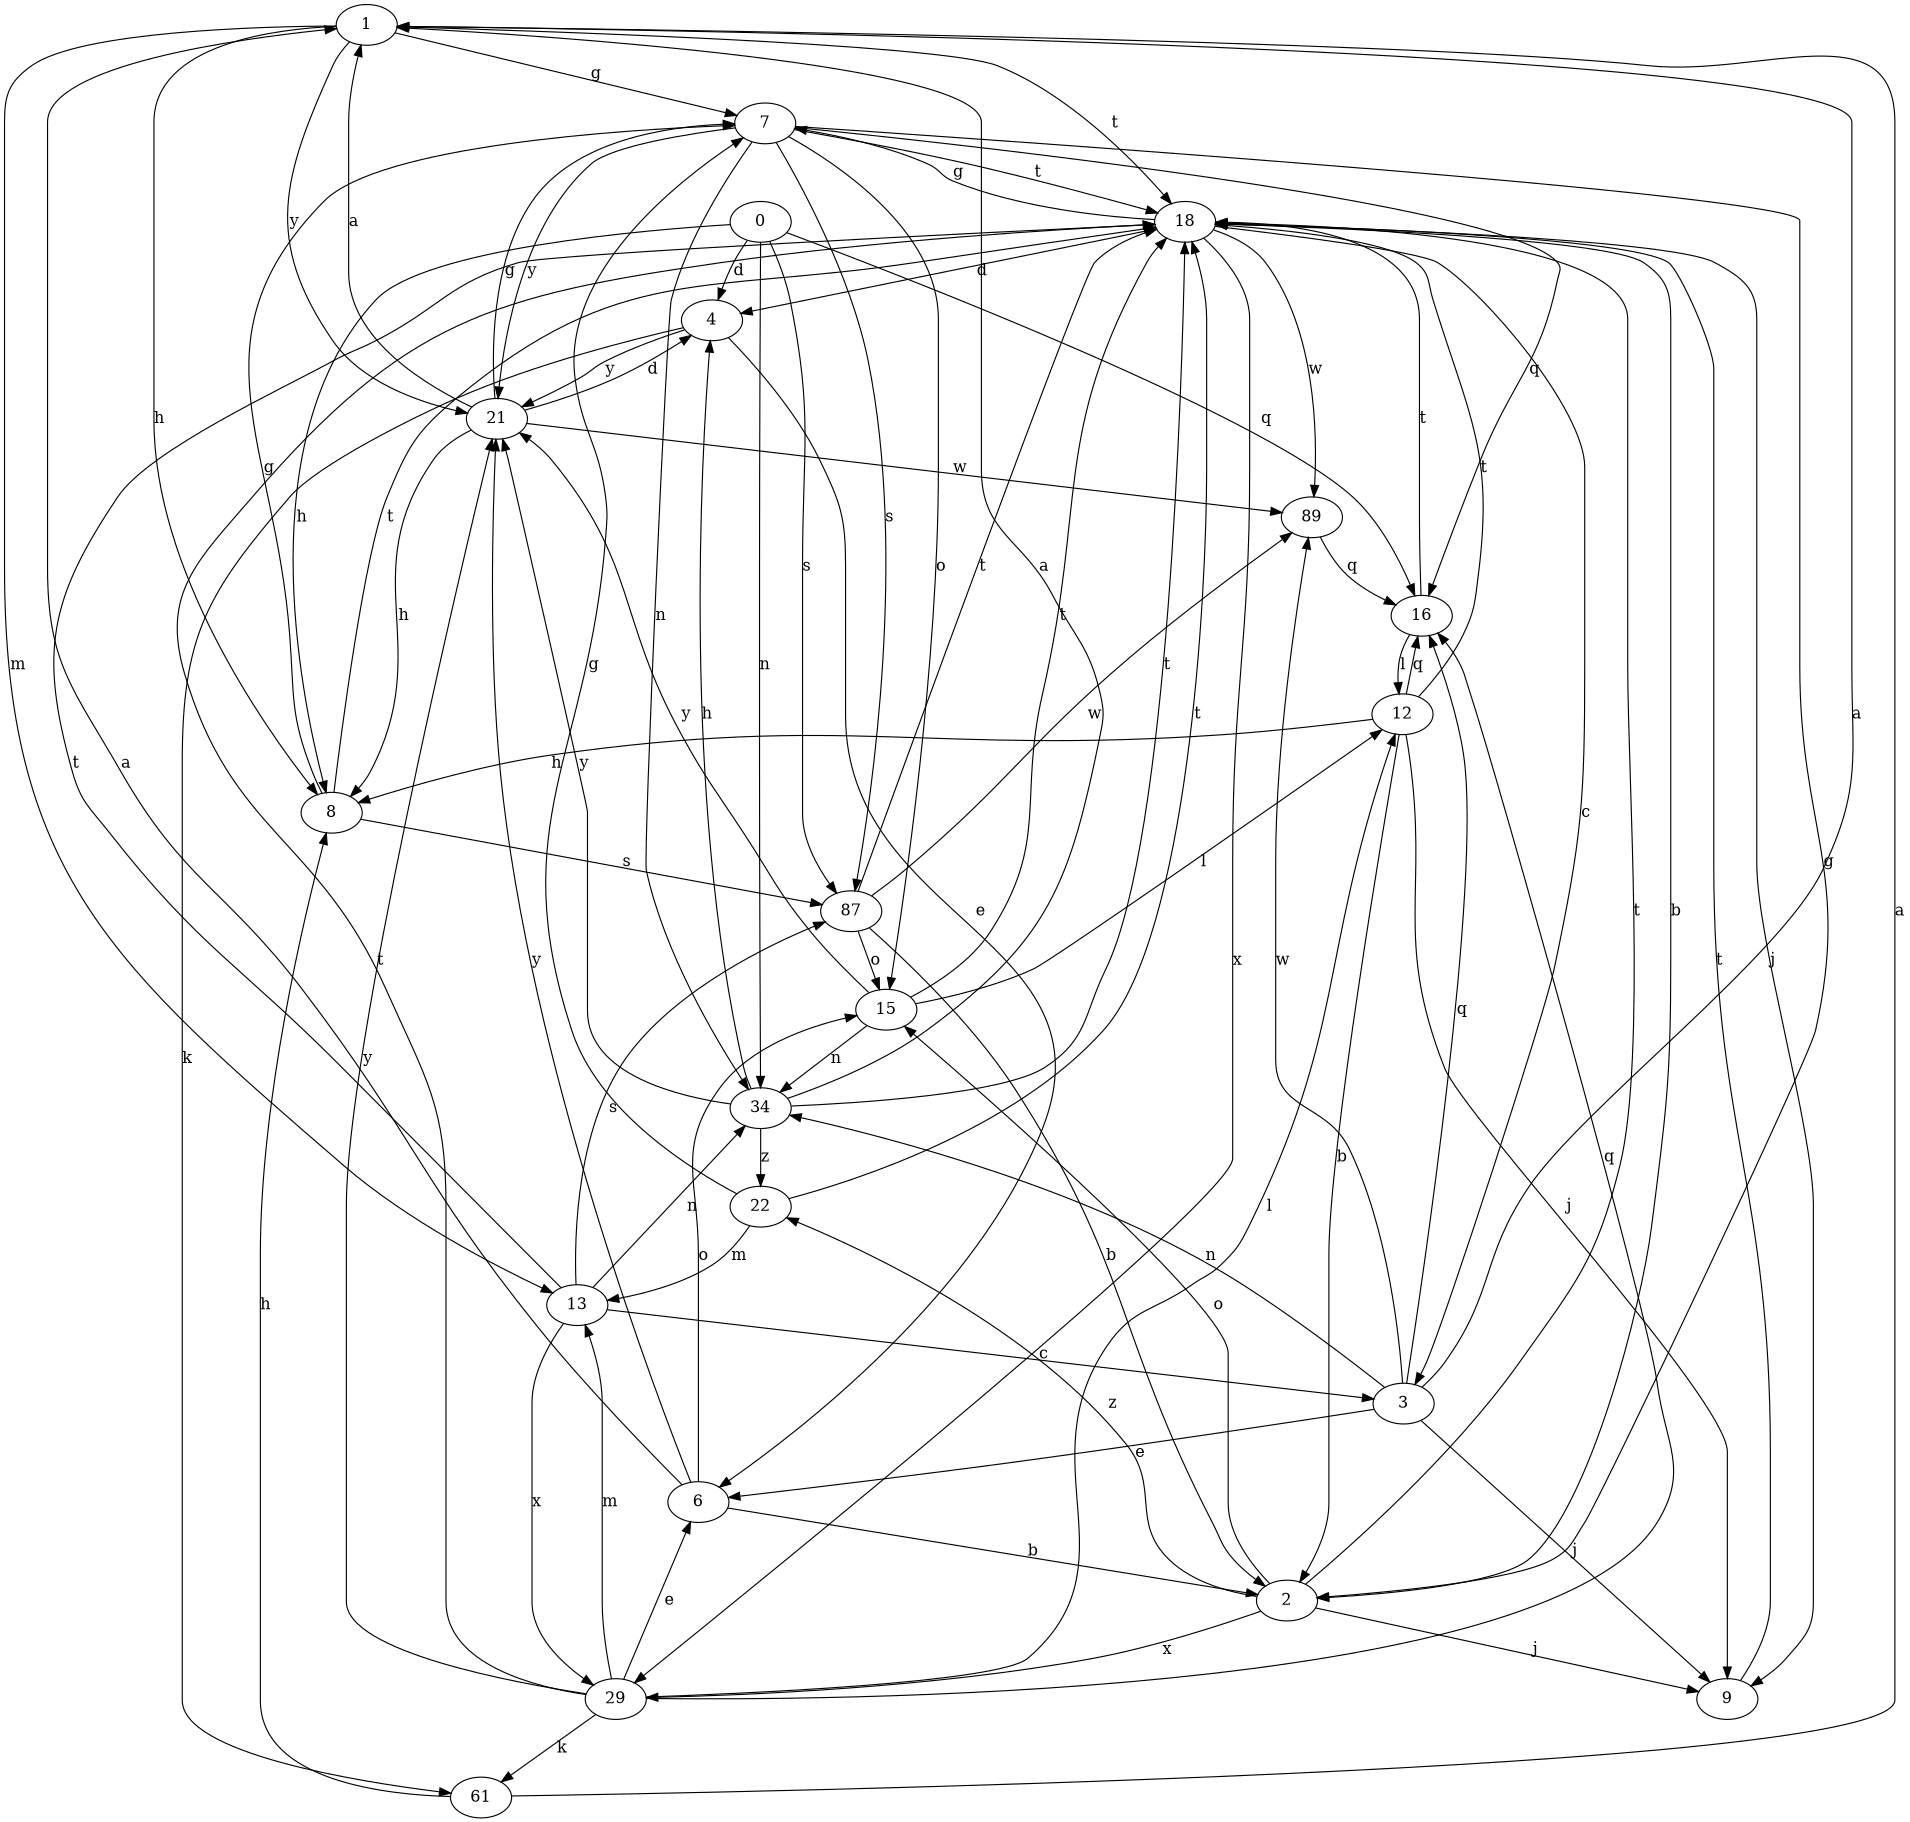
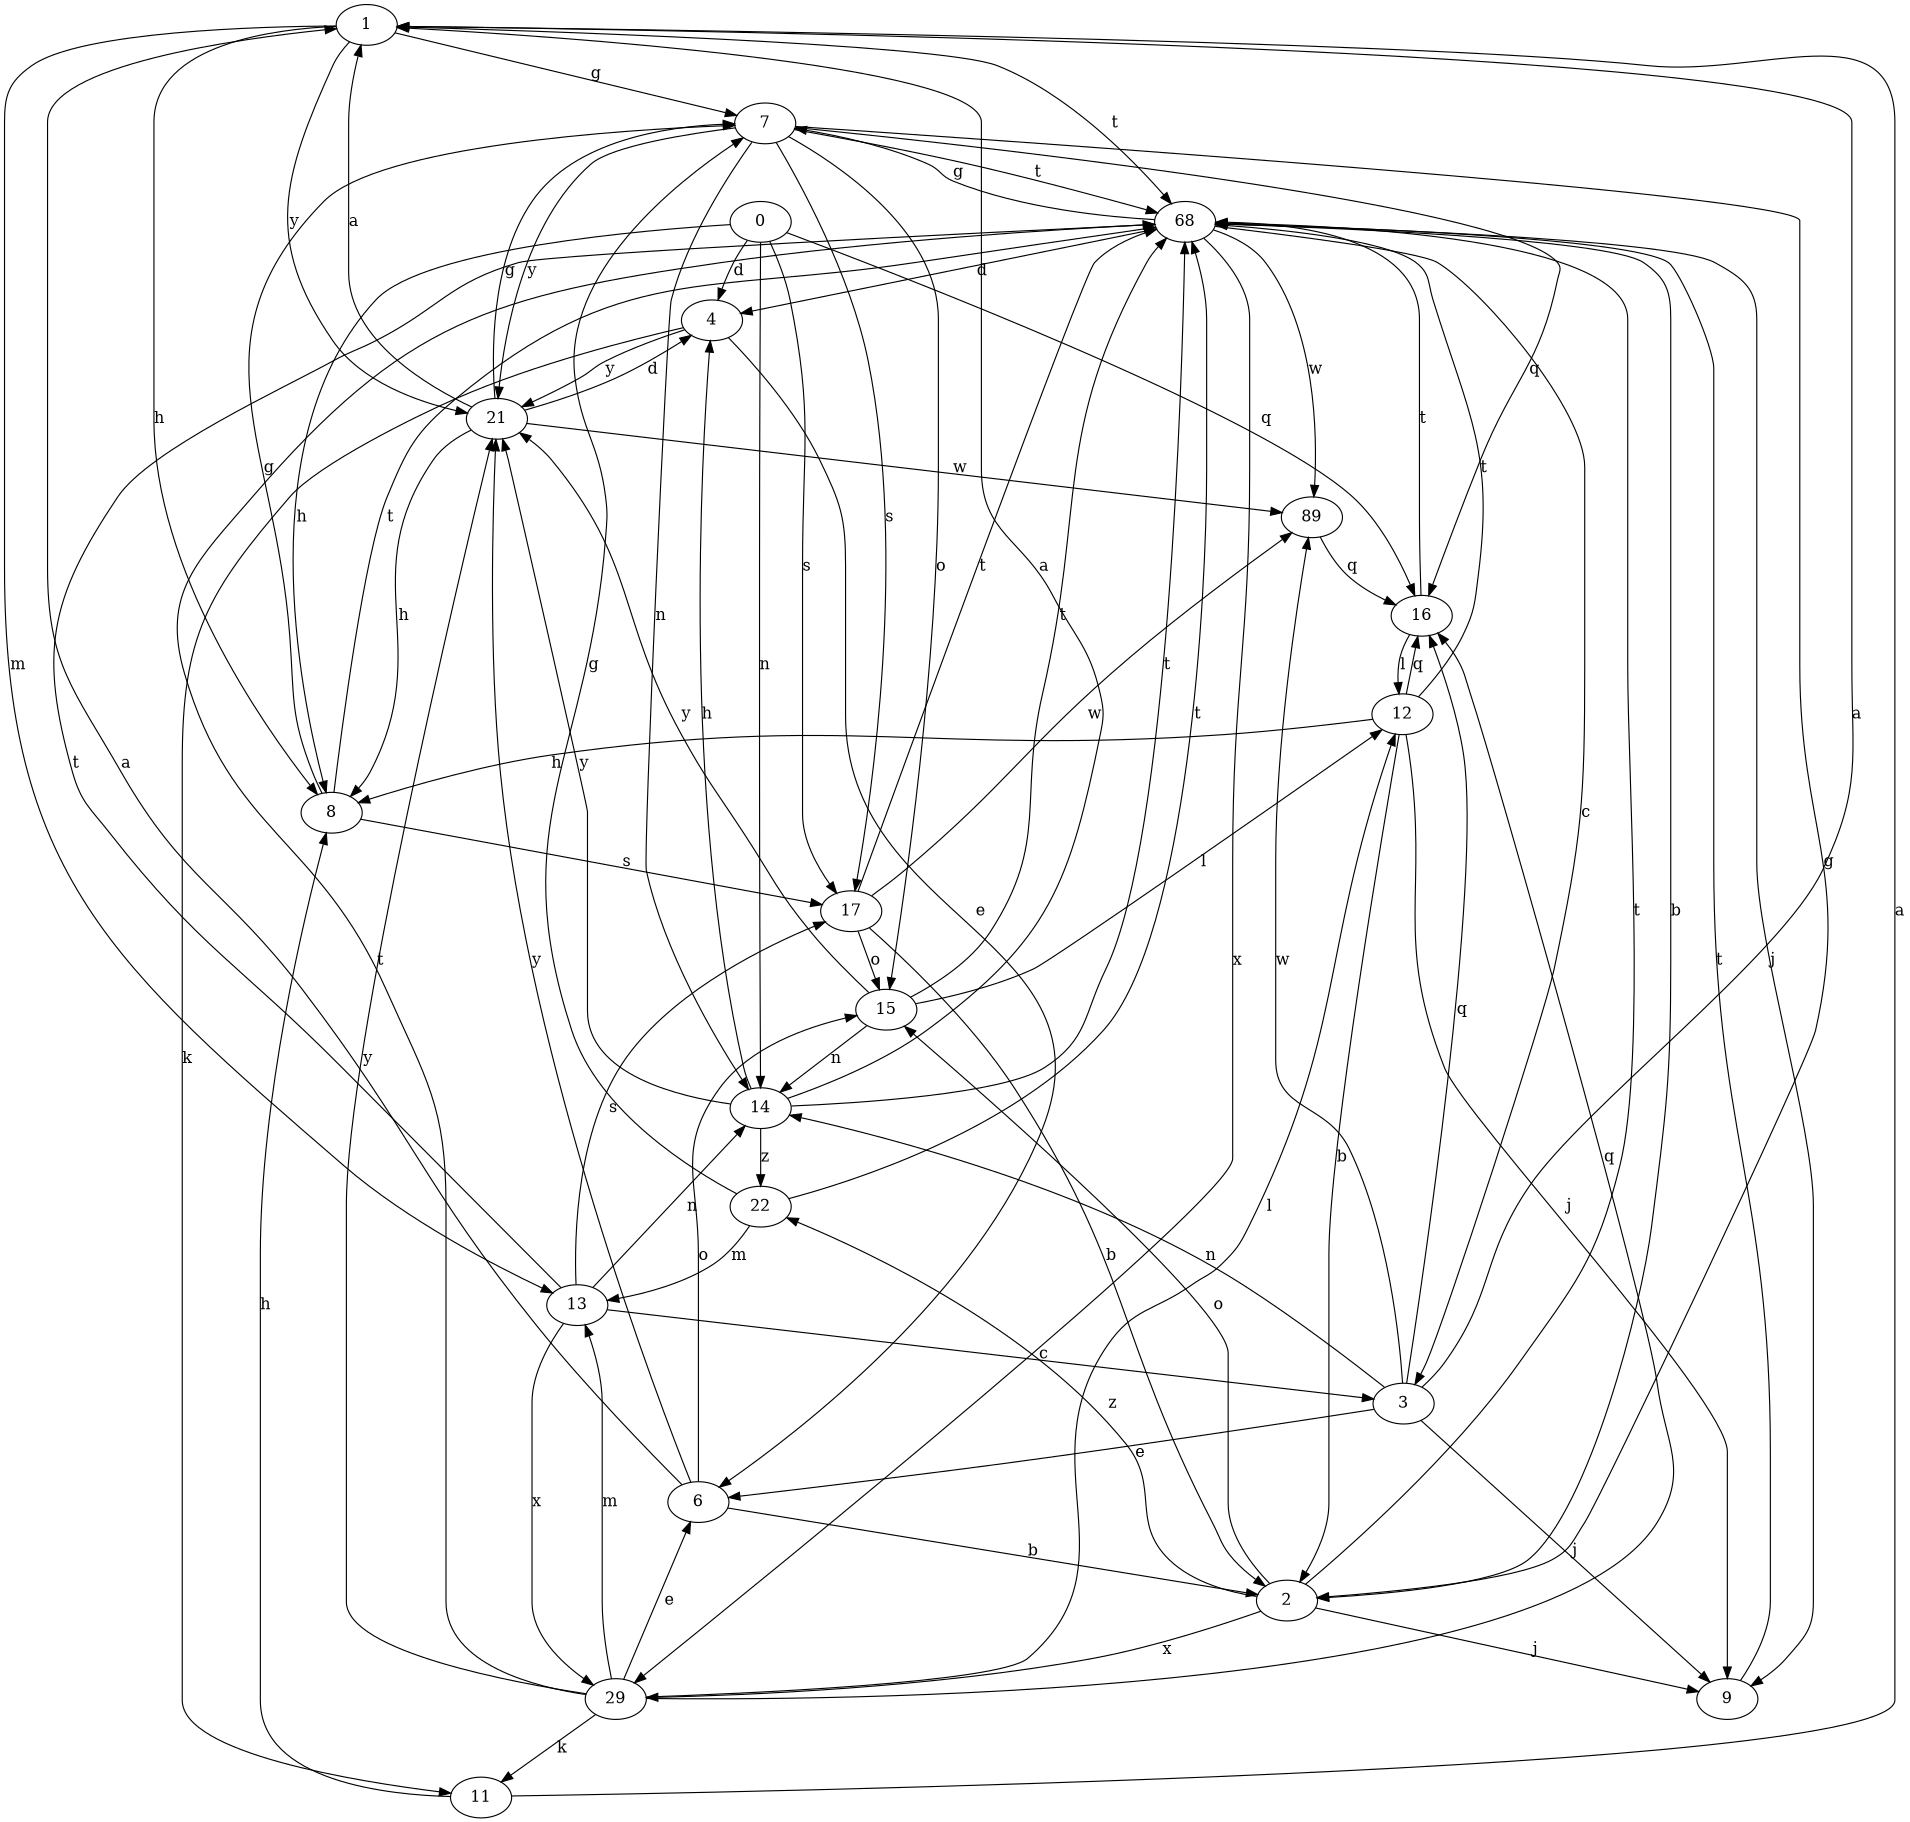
(1185, 222) -> (1185, 222)
(851, 911) -> (851, 911)
(761, 1108) -> (761, 1108)
(481, 1798) -> (481, 1798)
